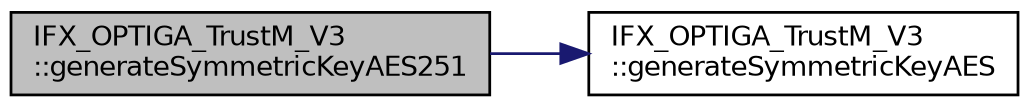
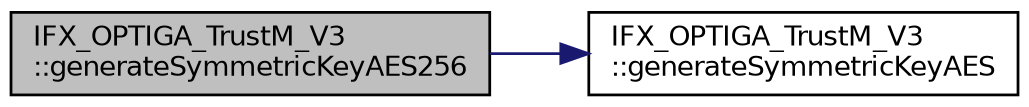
(250, 54) -> (250, 54)
